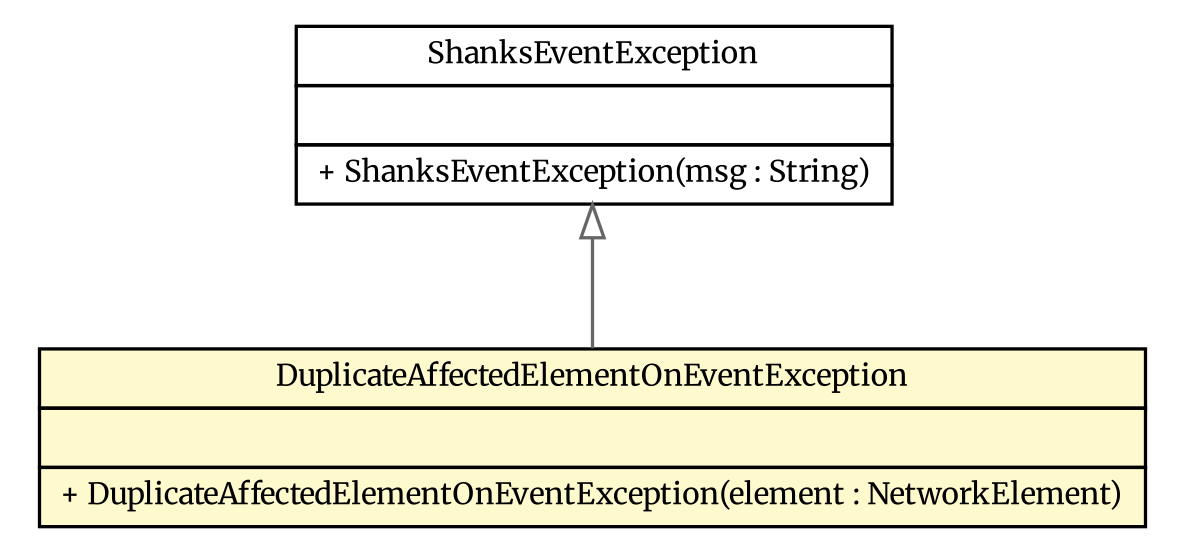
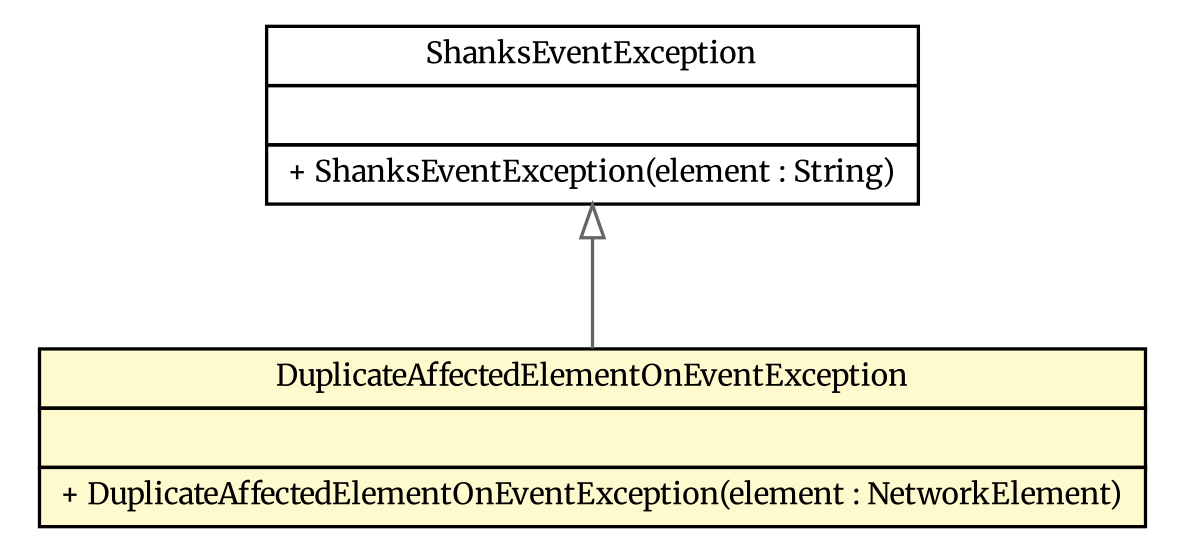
(594, 173) -> (592, 173)
